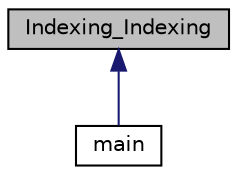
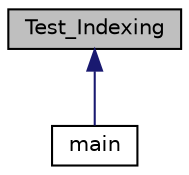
(119, 29) -> (95, 29)
